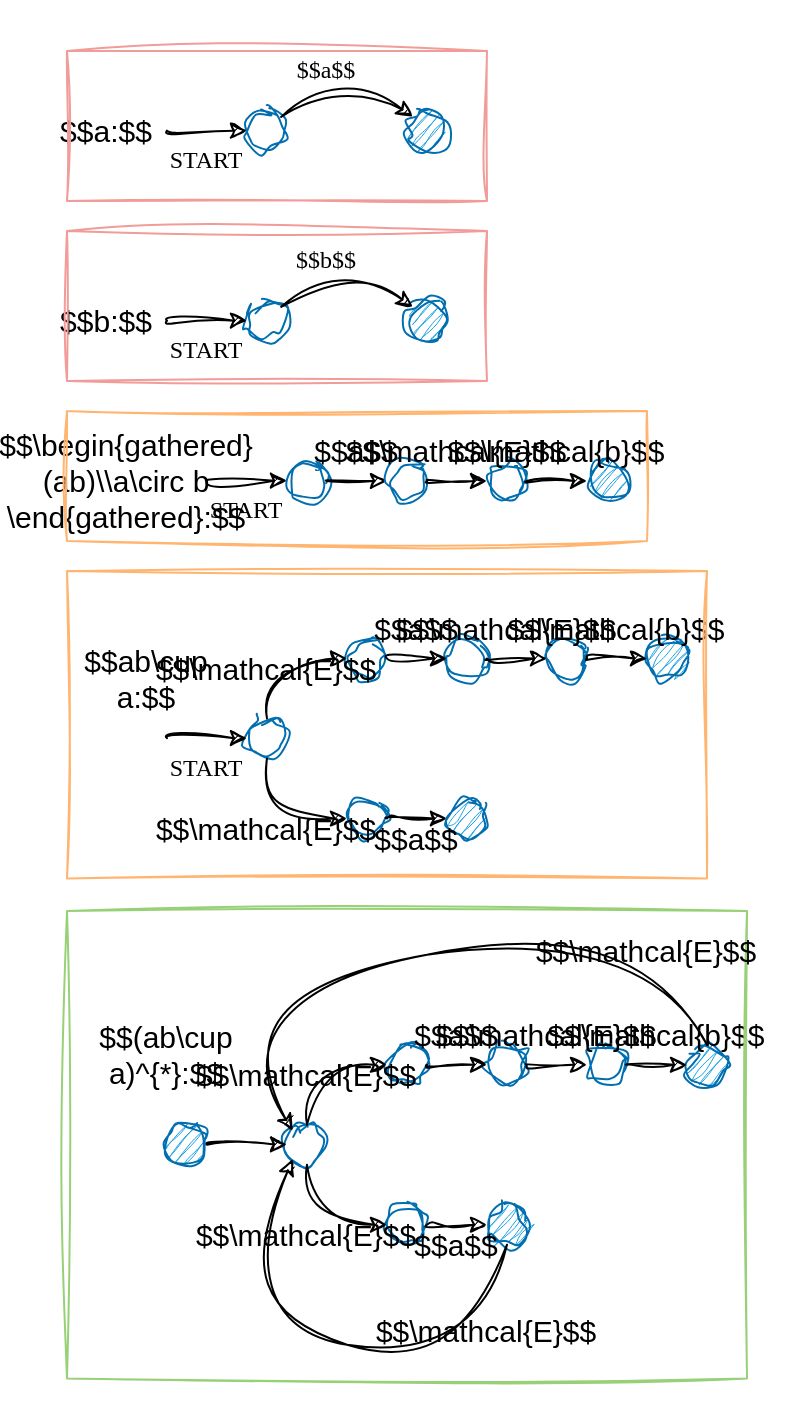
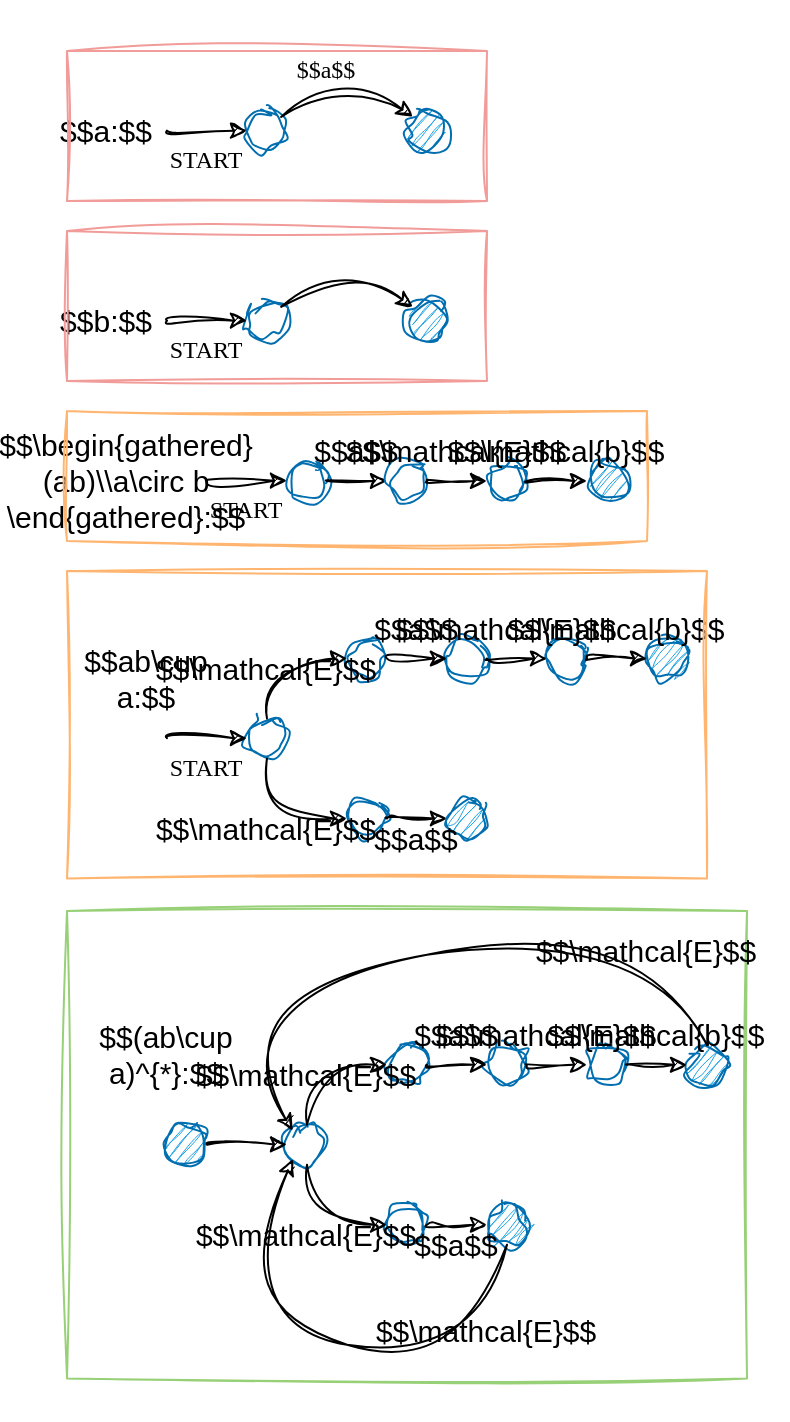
(327, 261) -> none
